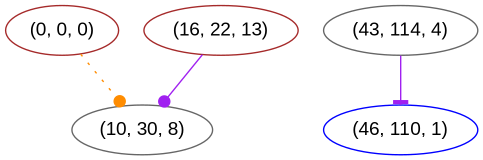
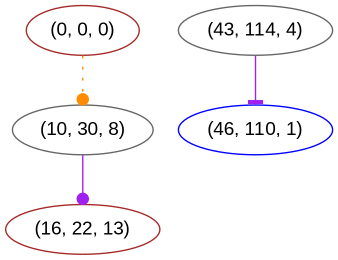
(185, 76) -> (83, 174)
